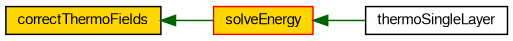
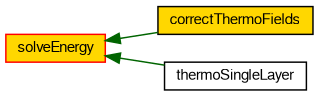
(194, 20) -> (139, 35)
